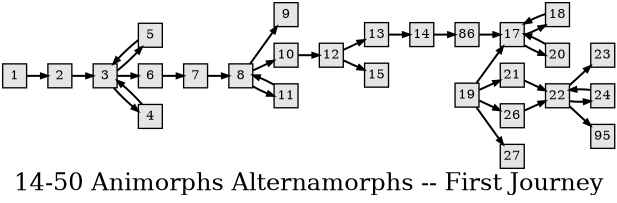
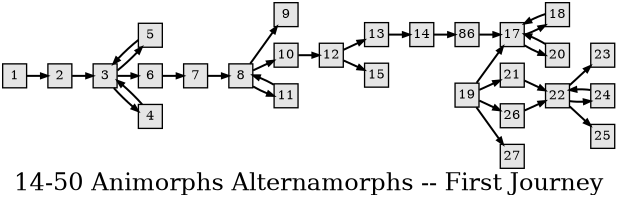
(603, 136) -> (603, 136)
